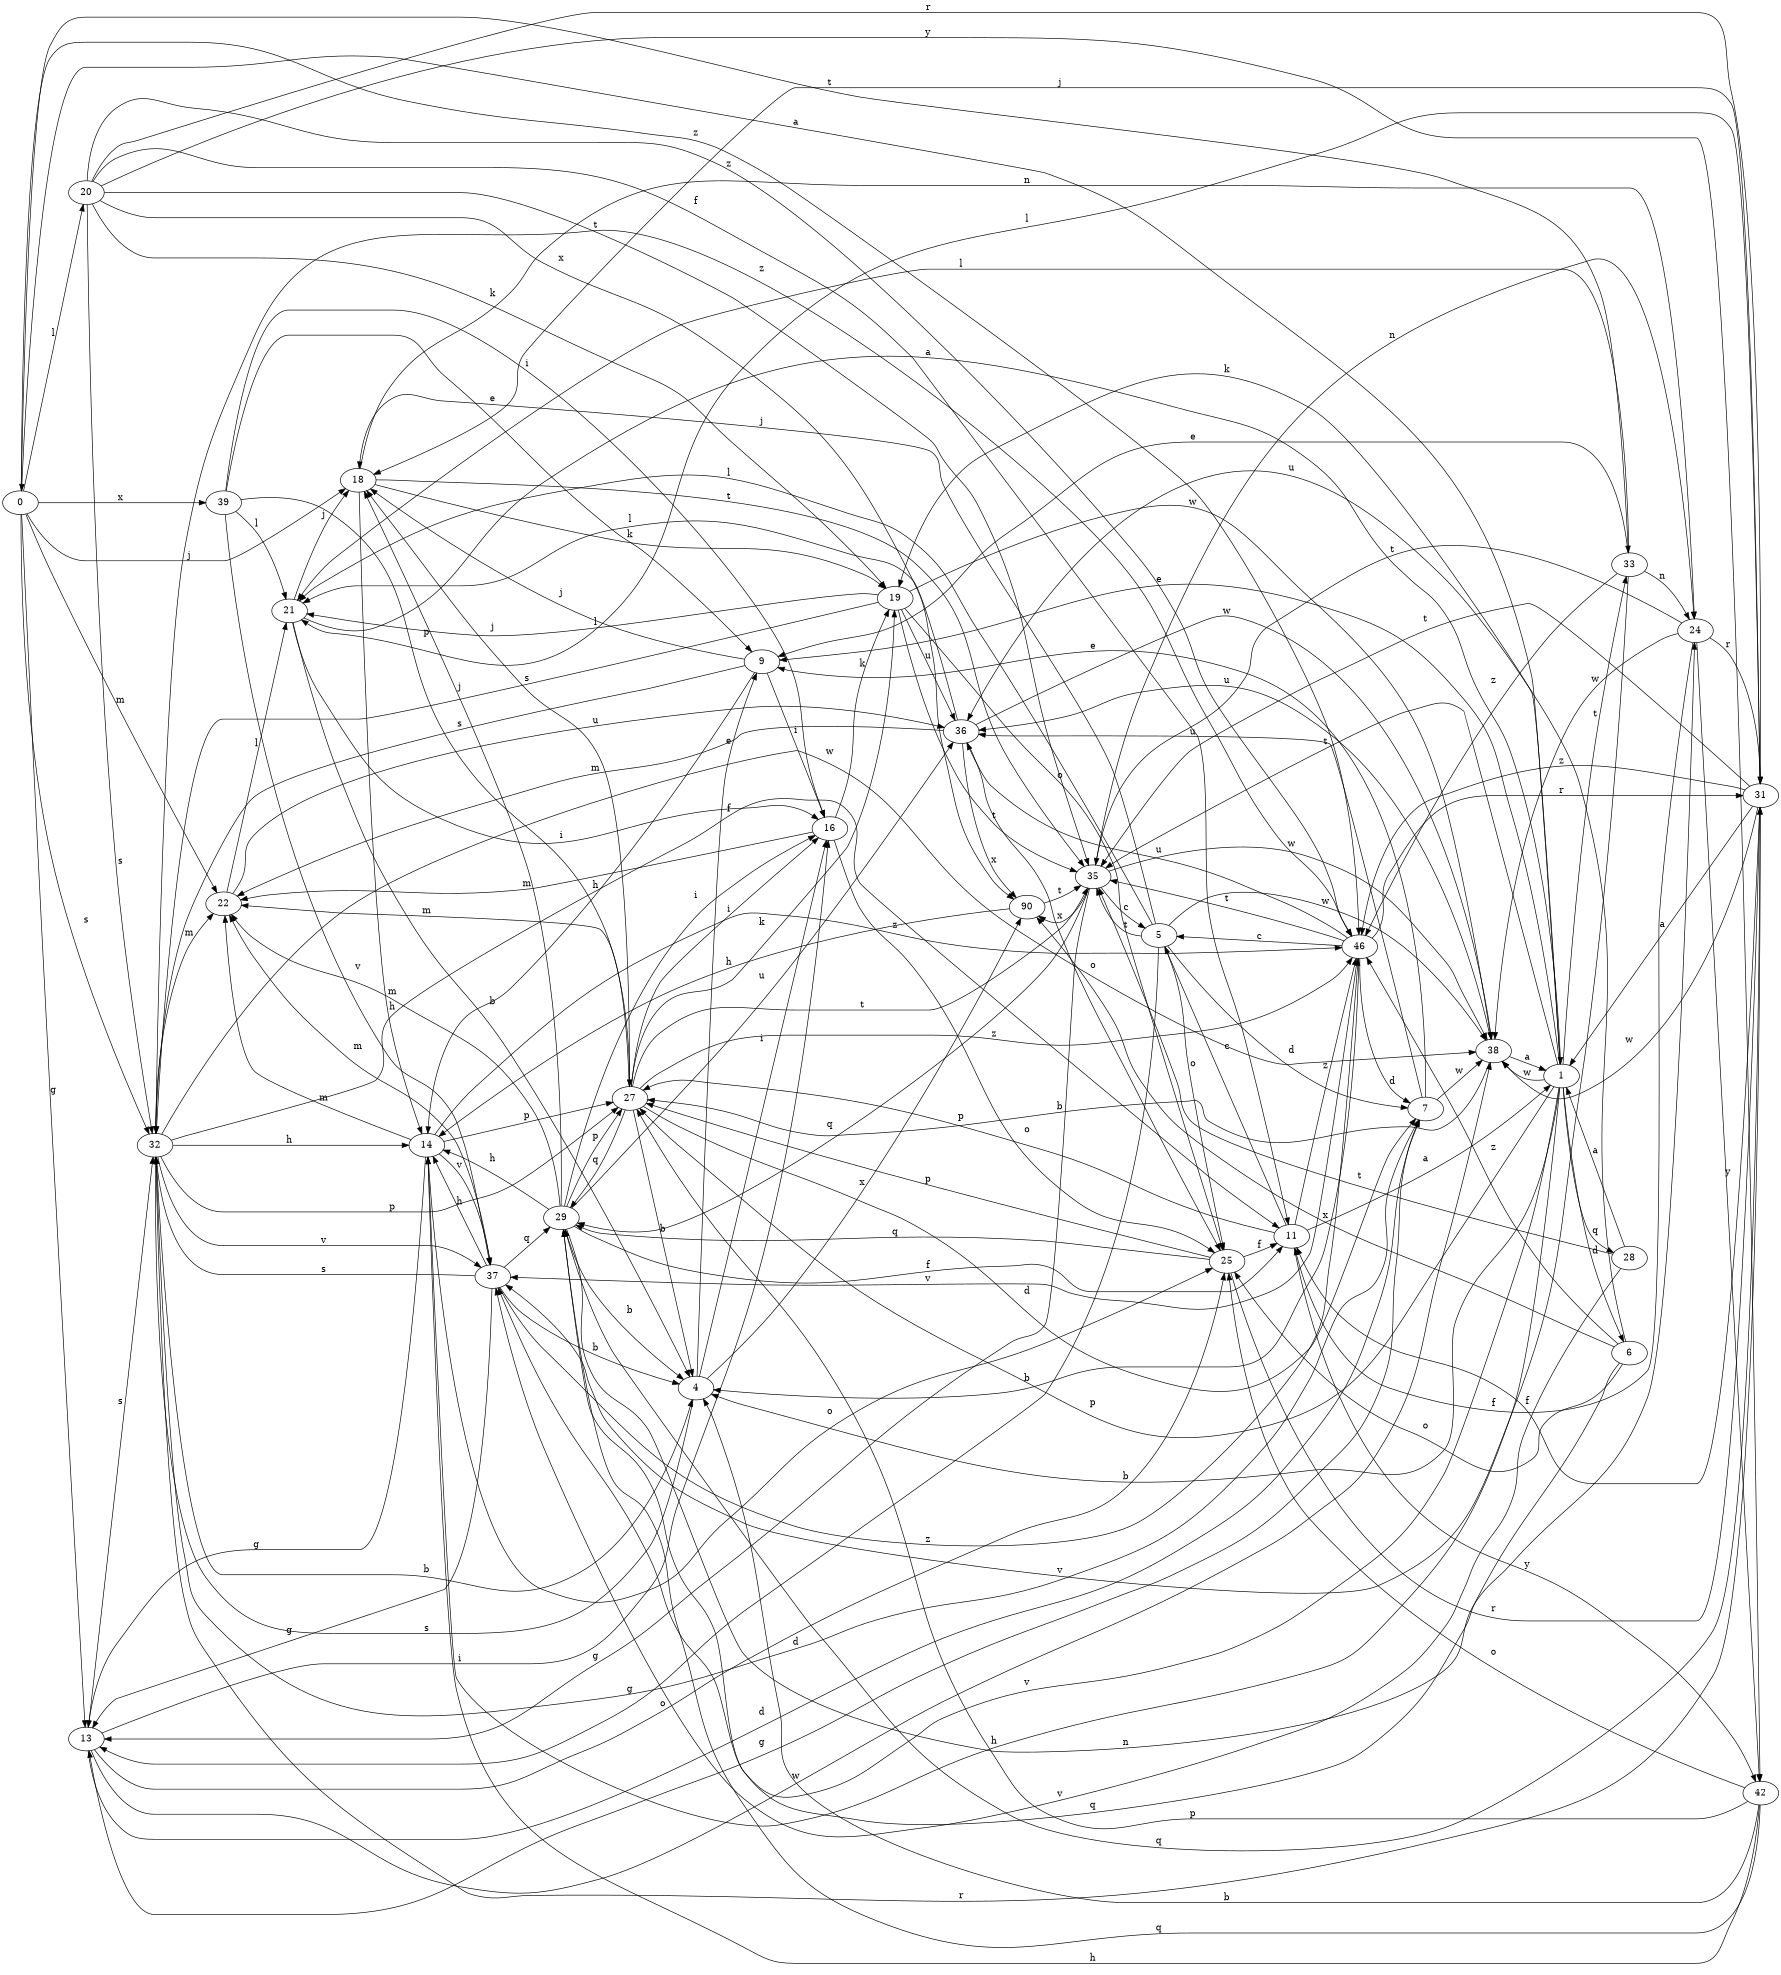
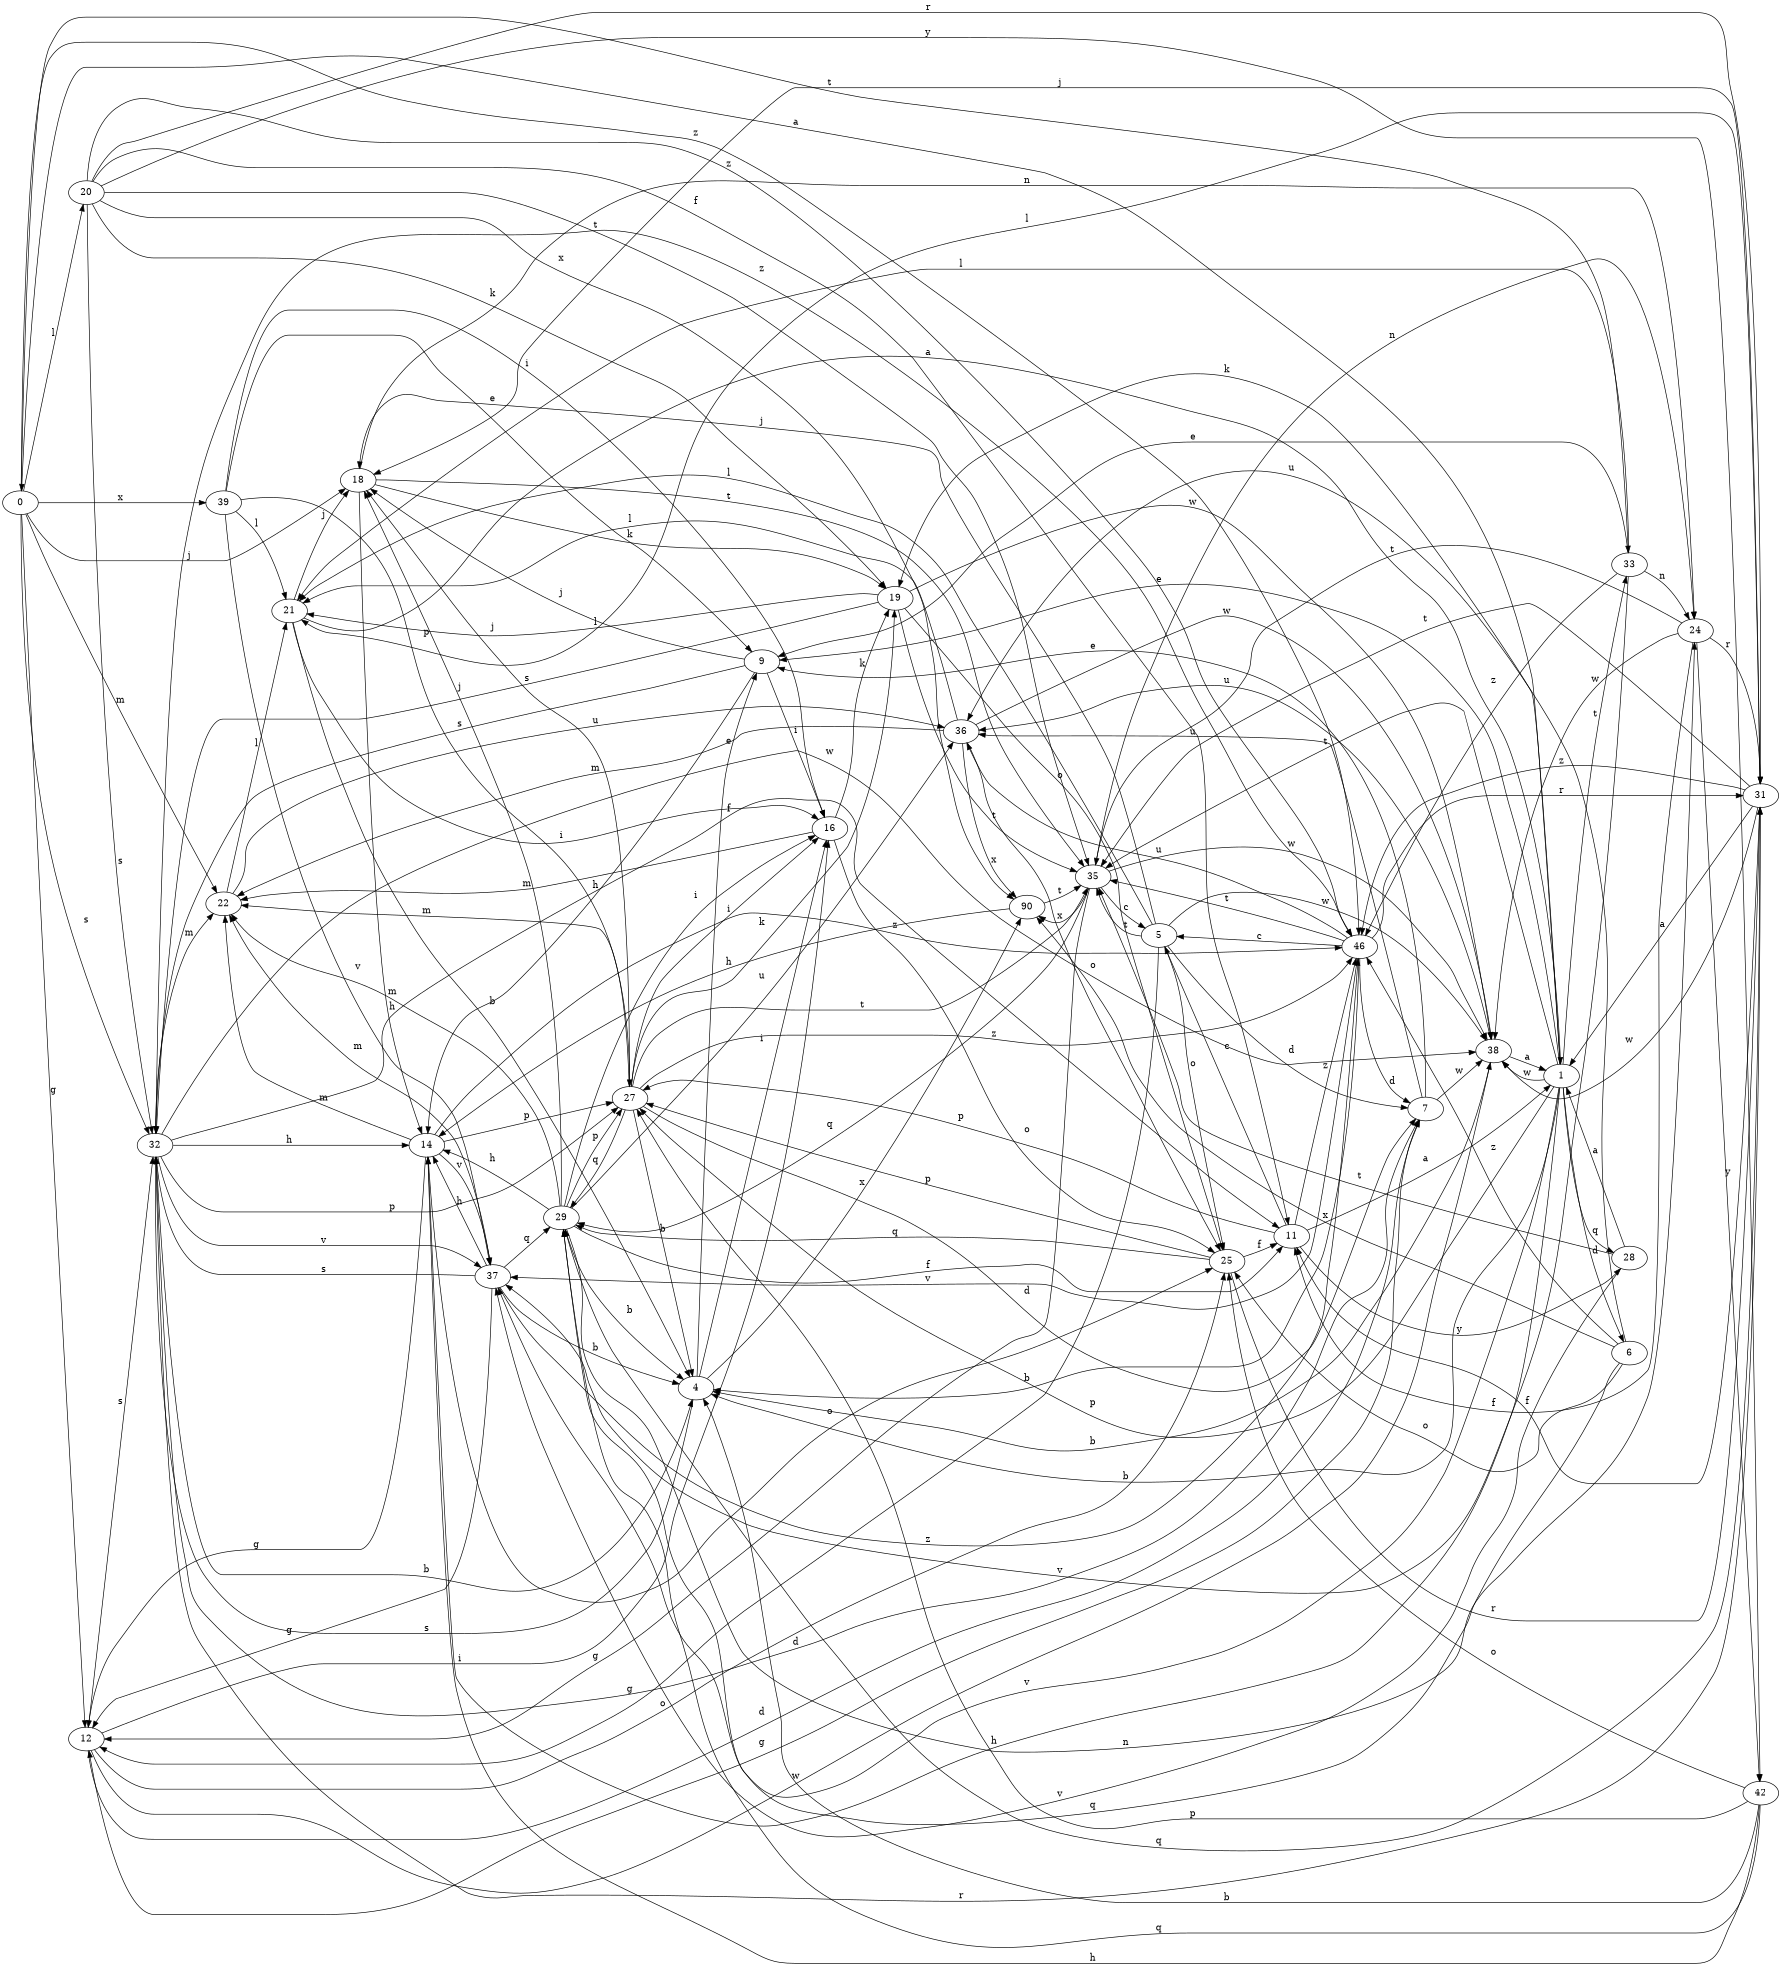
(927, 662) -> none
(1096, 1108) -> (1202, 1430)
(1476, 1550) -> (1442, 1334)
(86, 1739) -> (86, 1739)
